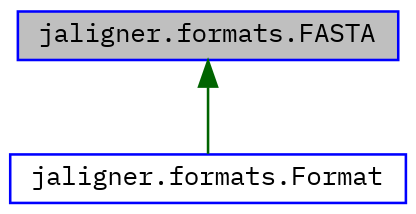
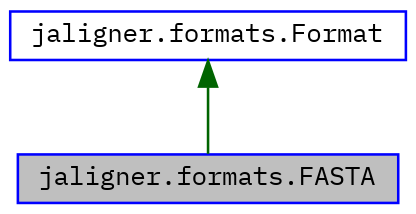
(208, 121) -> (208, 121)
